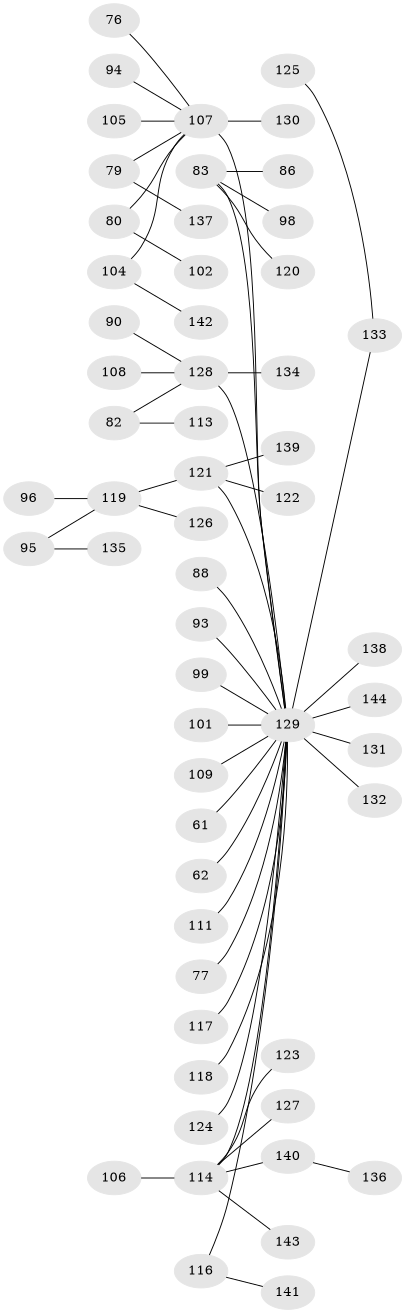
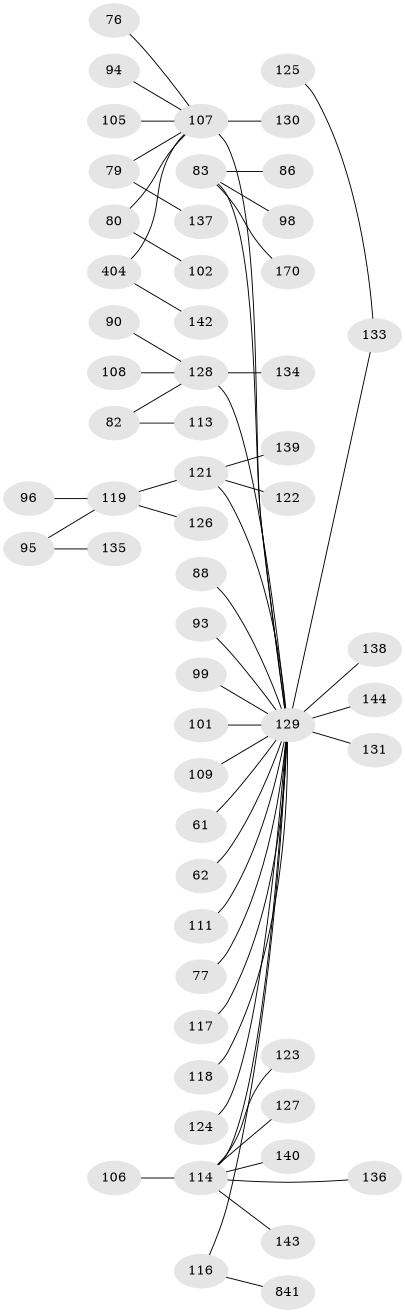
(114, 272) -> (114, 272)
(288, 272) -> (288, 272)
(375, 801) -> none
(331, 1167) -> (288, 1182)
(288, 1293) -> (288, 1293)
